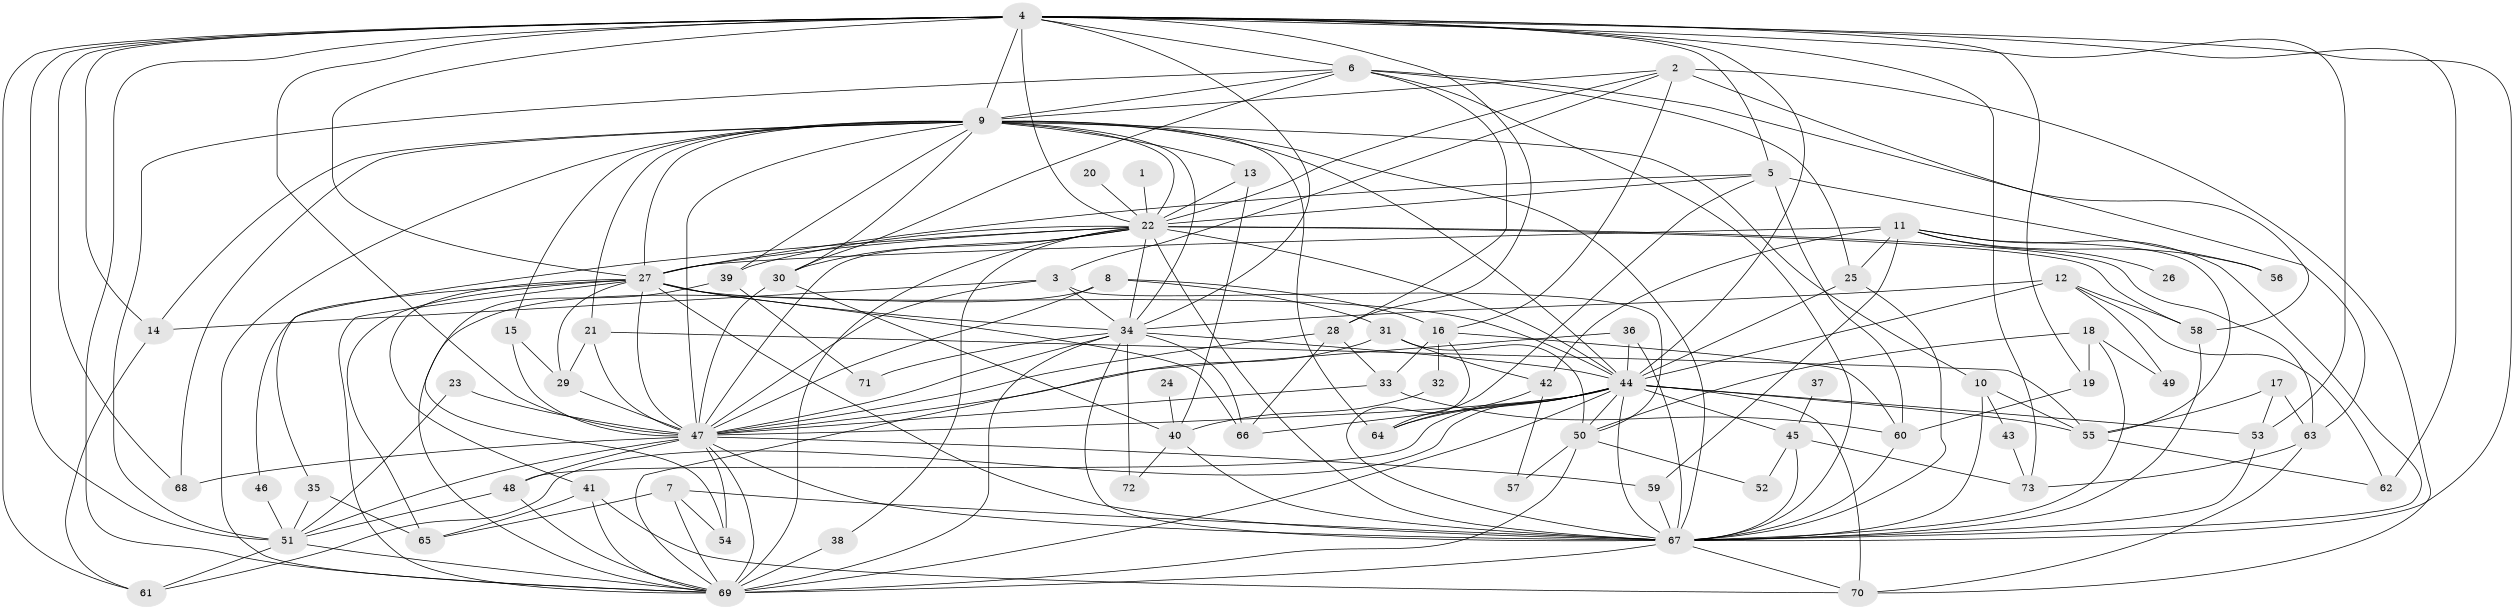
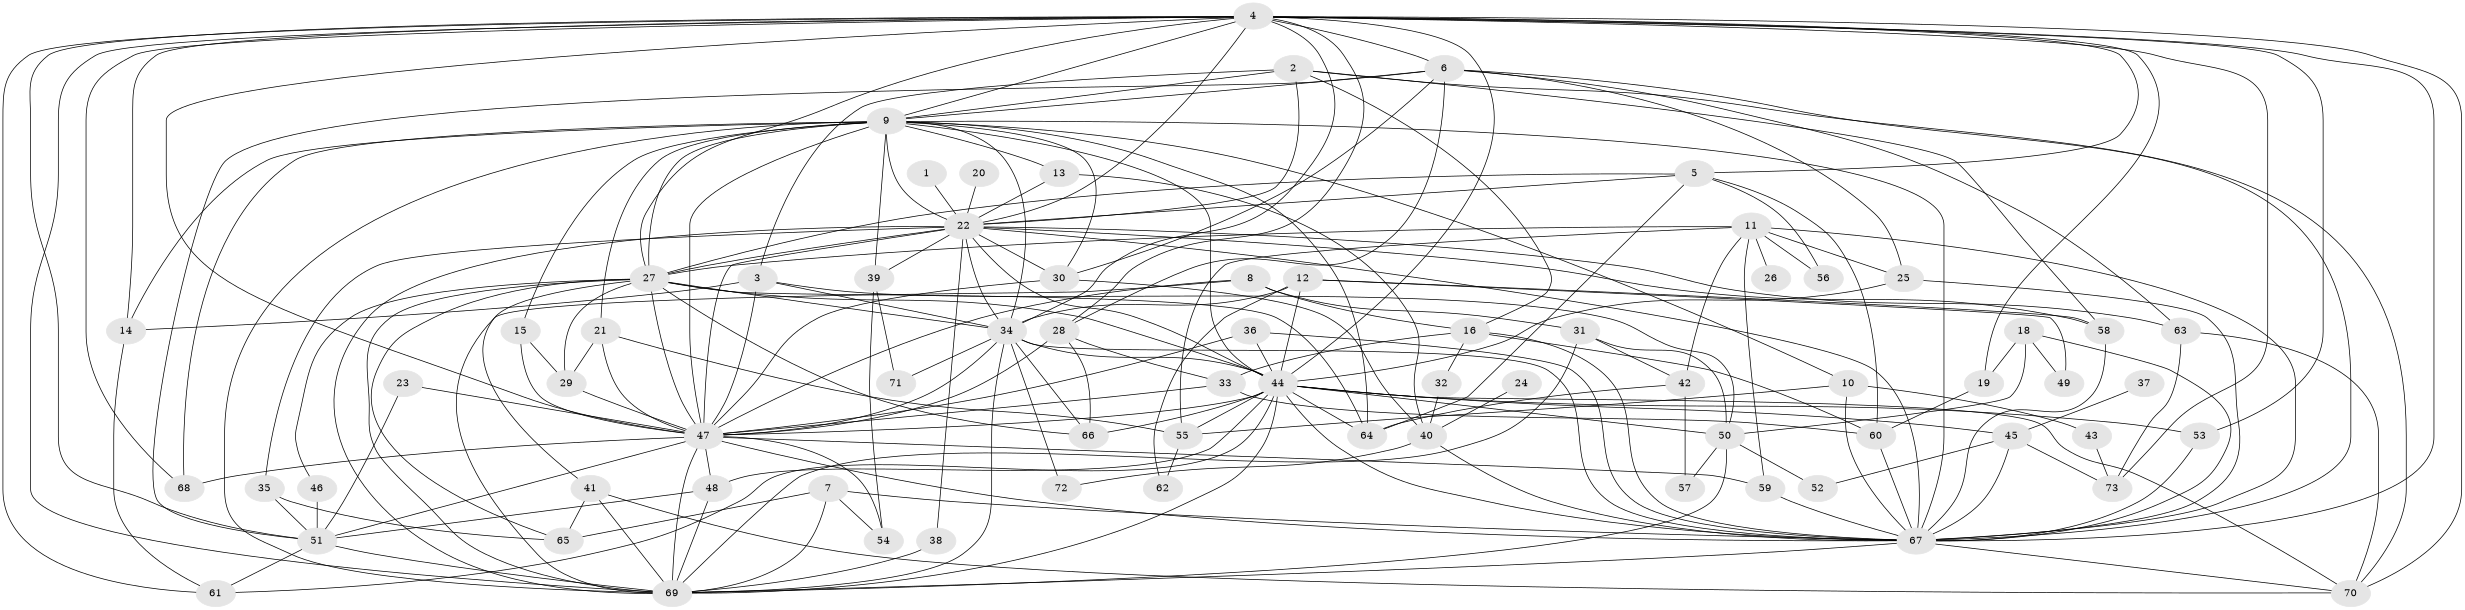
(2048, 43) -> (2140, 32)
(2277, 384) -> none
(1157, 513) -> (1229, 308)
